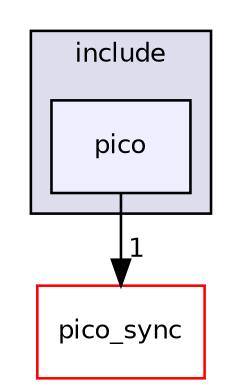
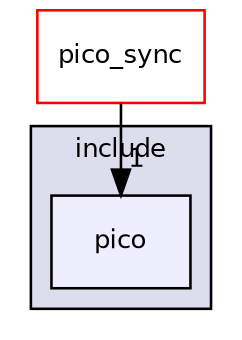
(121, 230) -> (121, 142)
